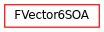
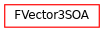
(52, 16) -> (52, 16)
